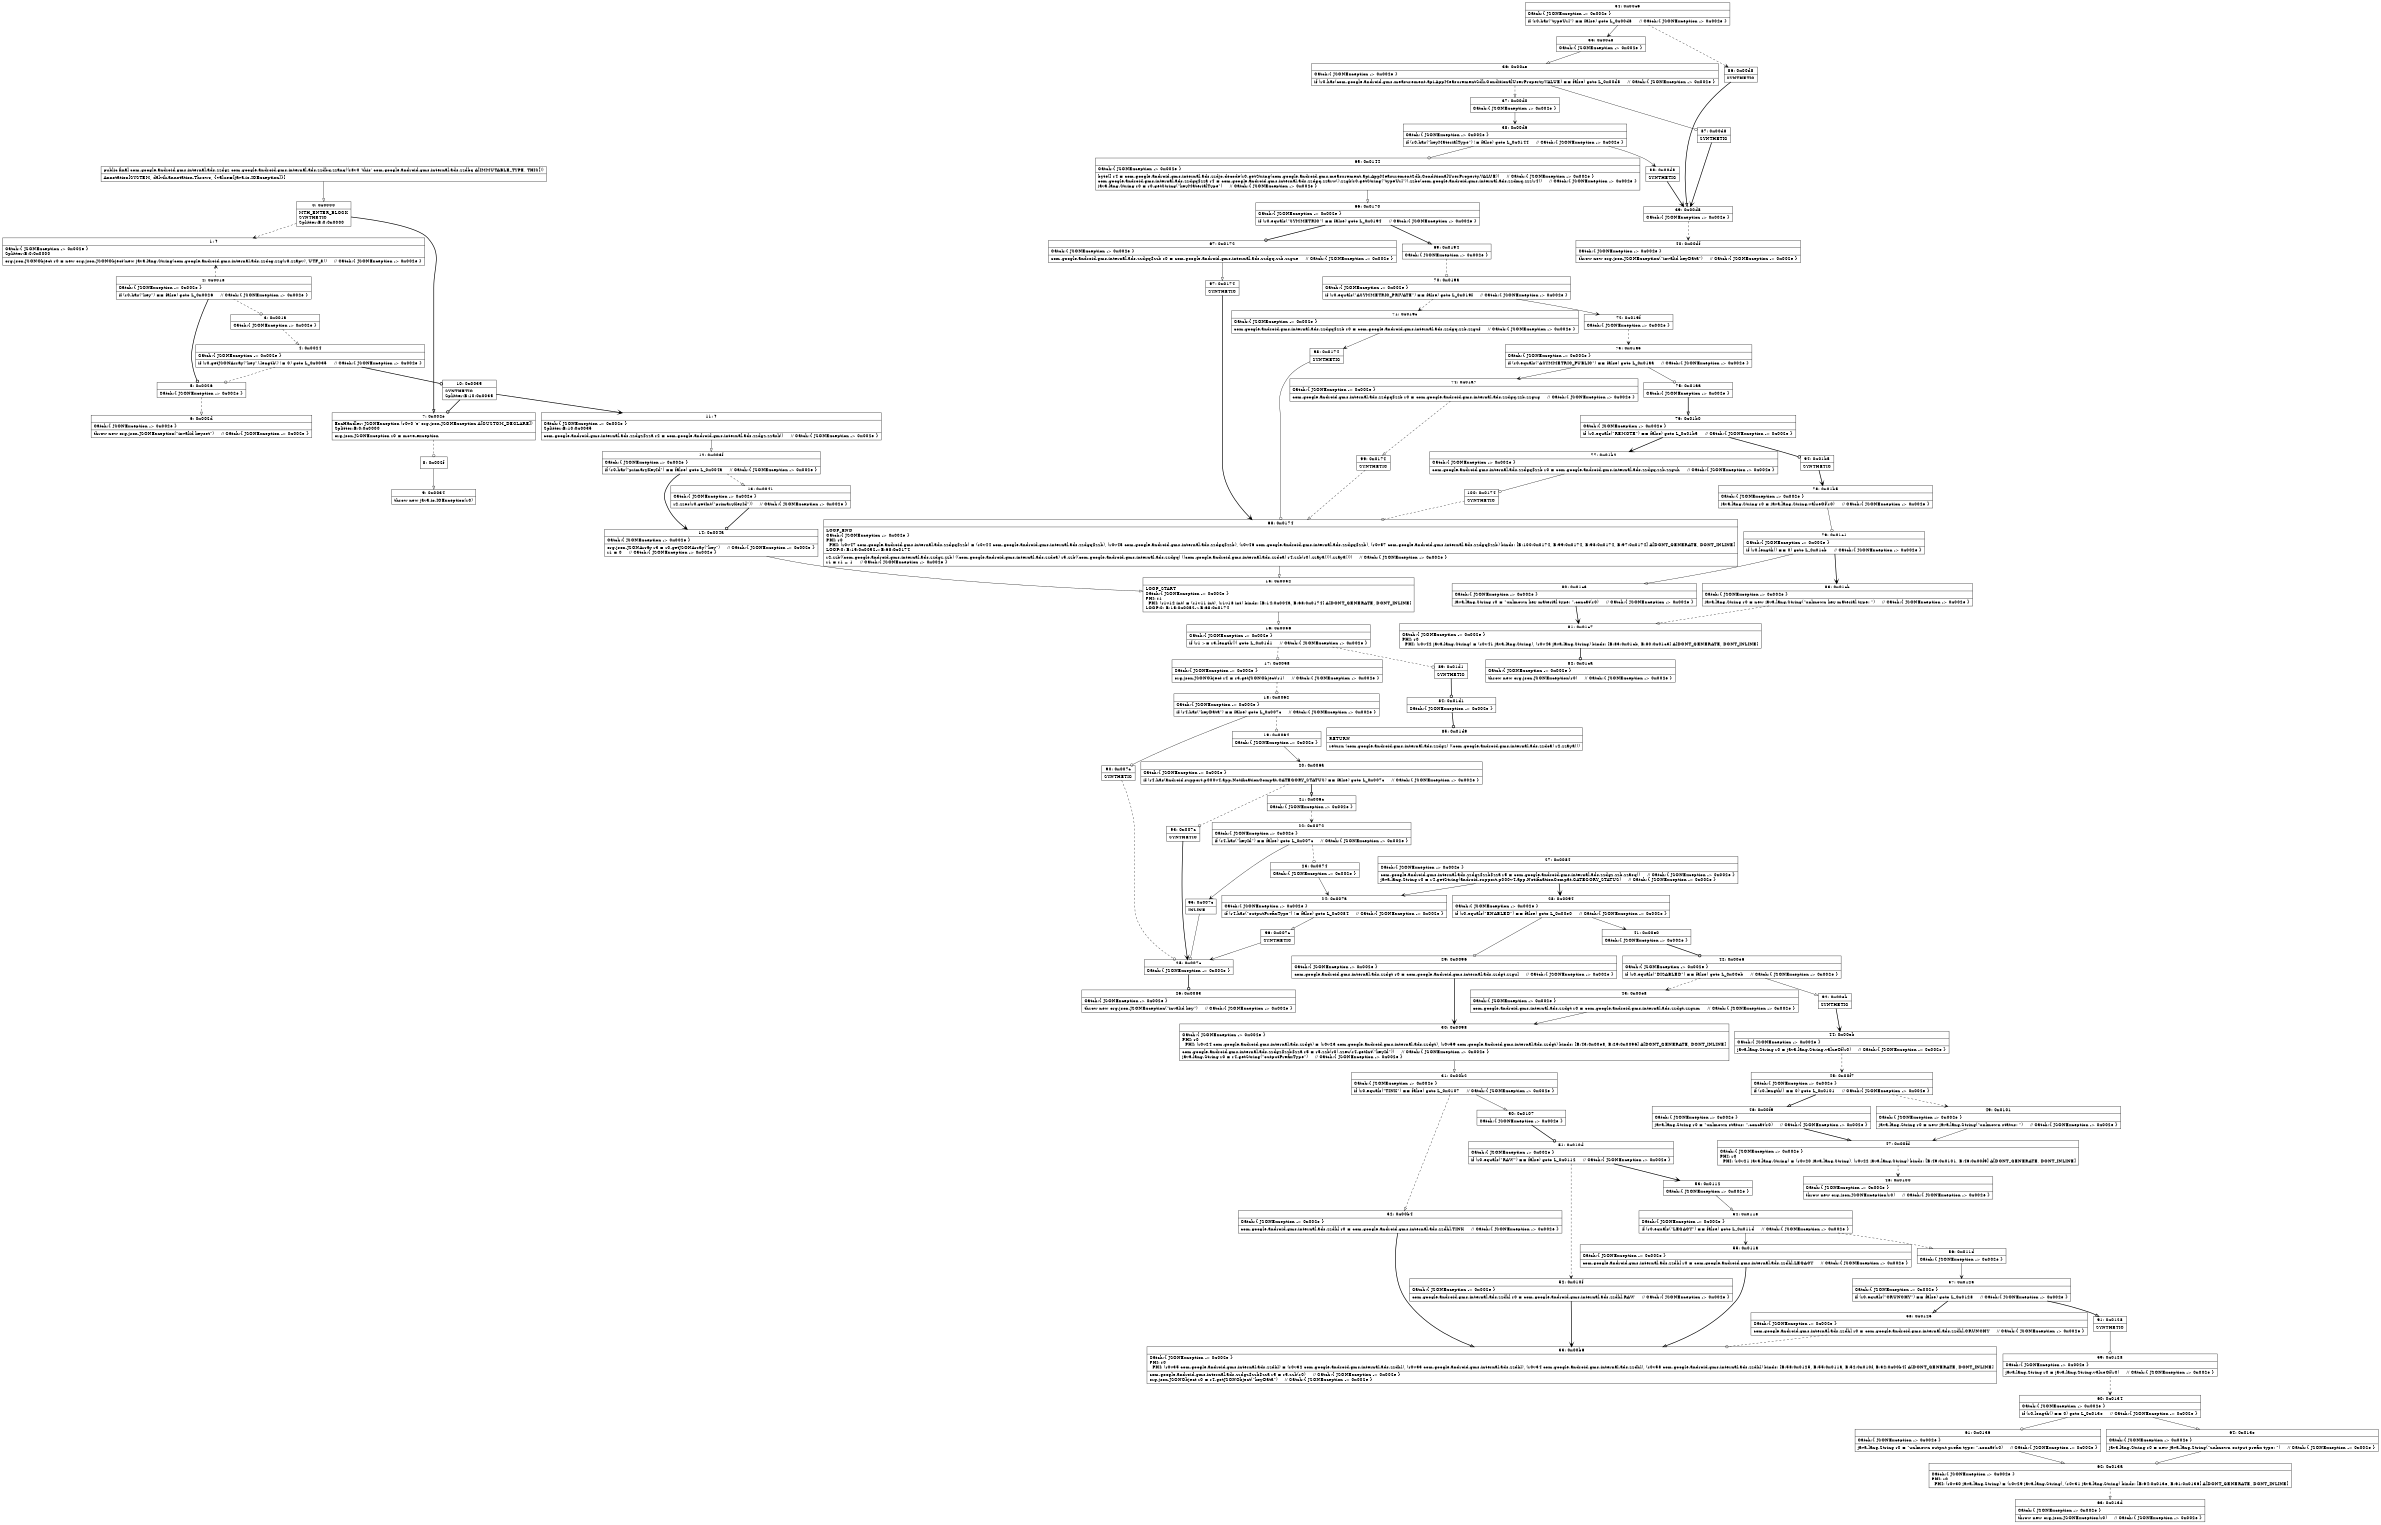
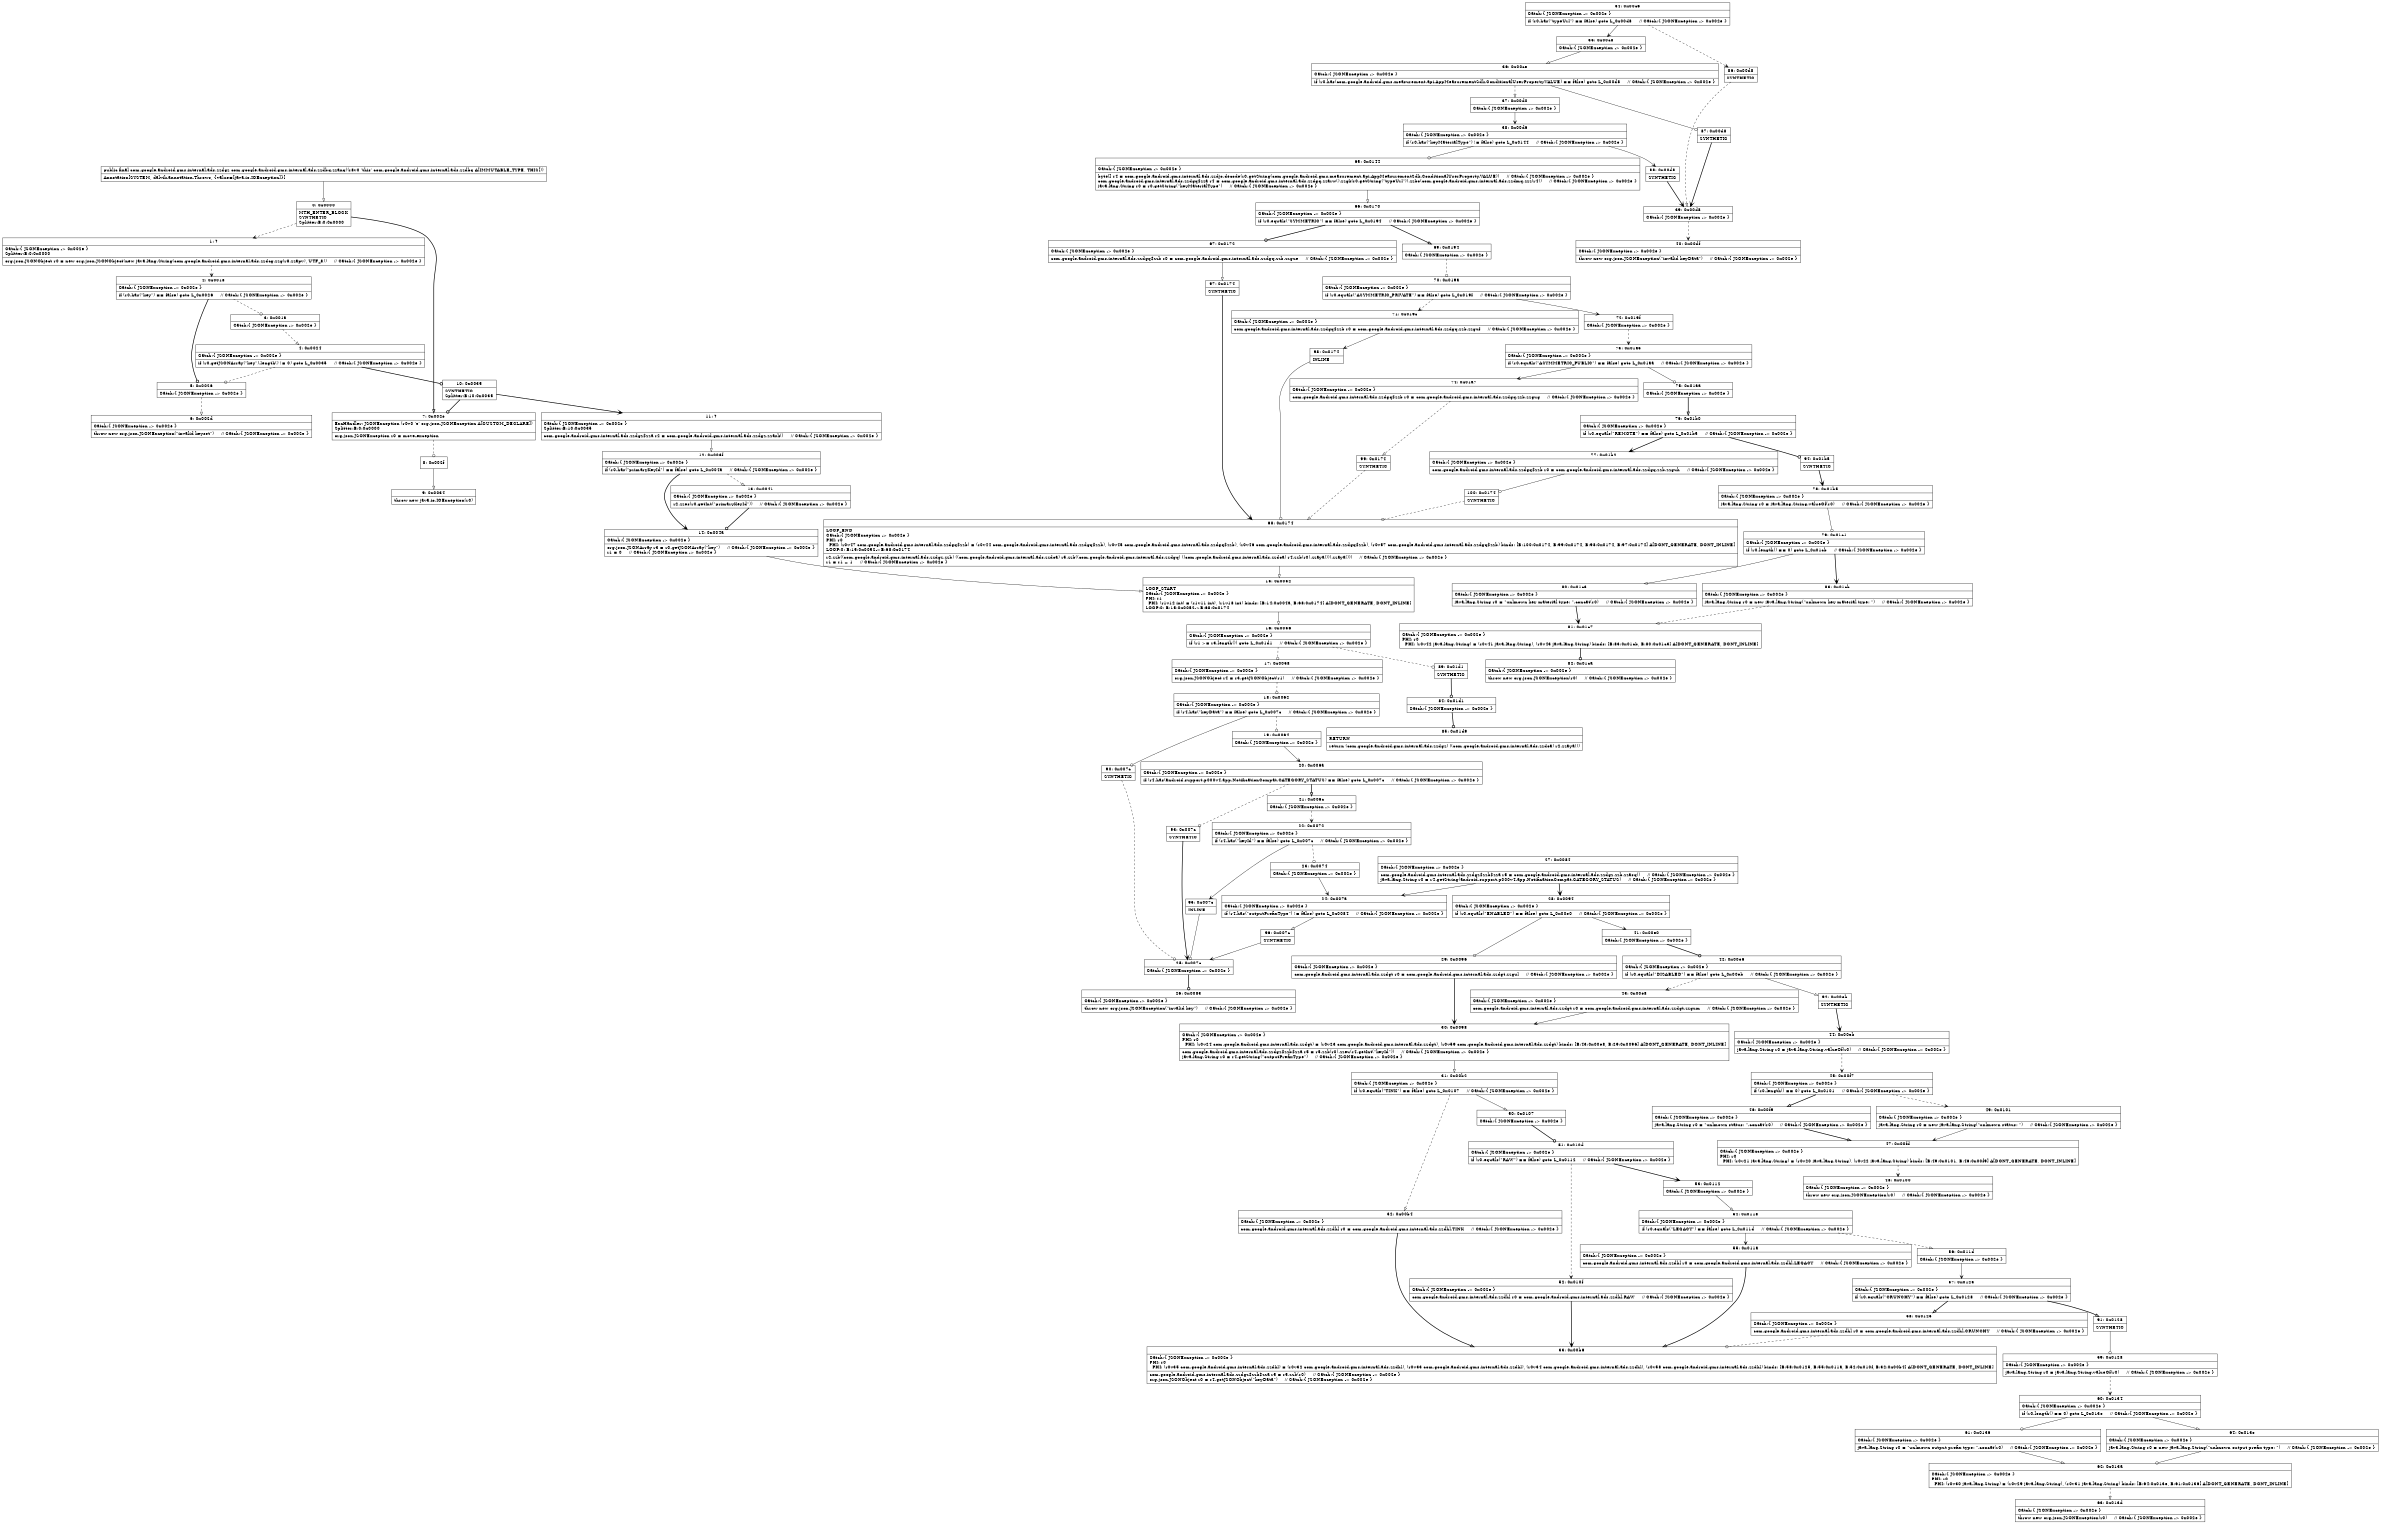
(1690, 135) -> (1690, 135)
(216, 273) -> (212, 269)
(1327, 360) -> (1321, 360)
